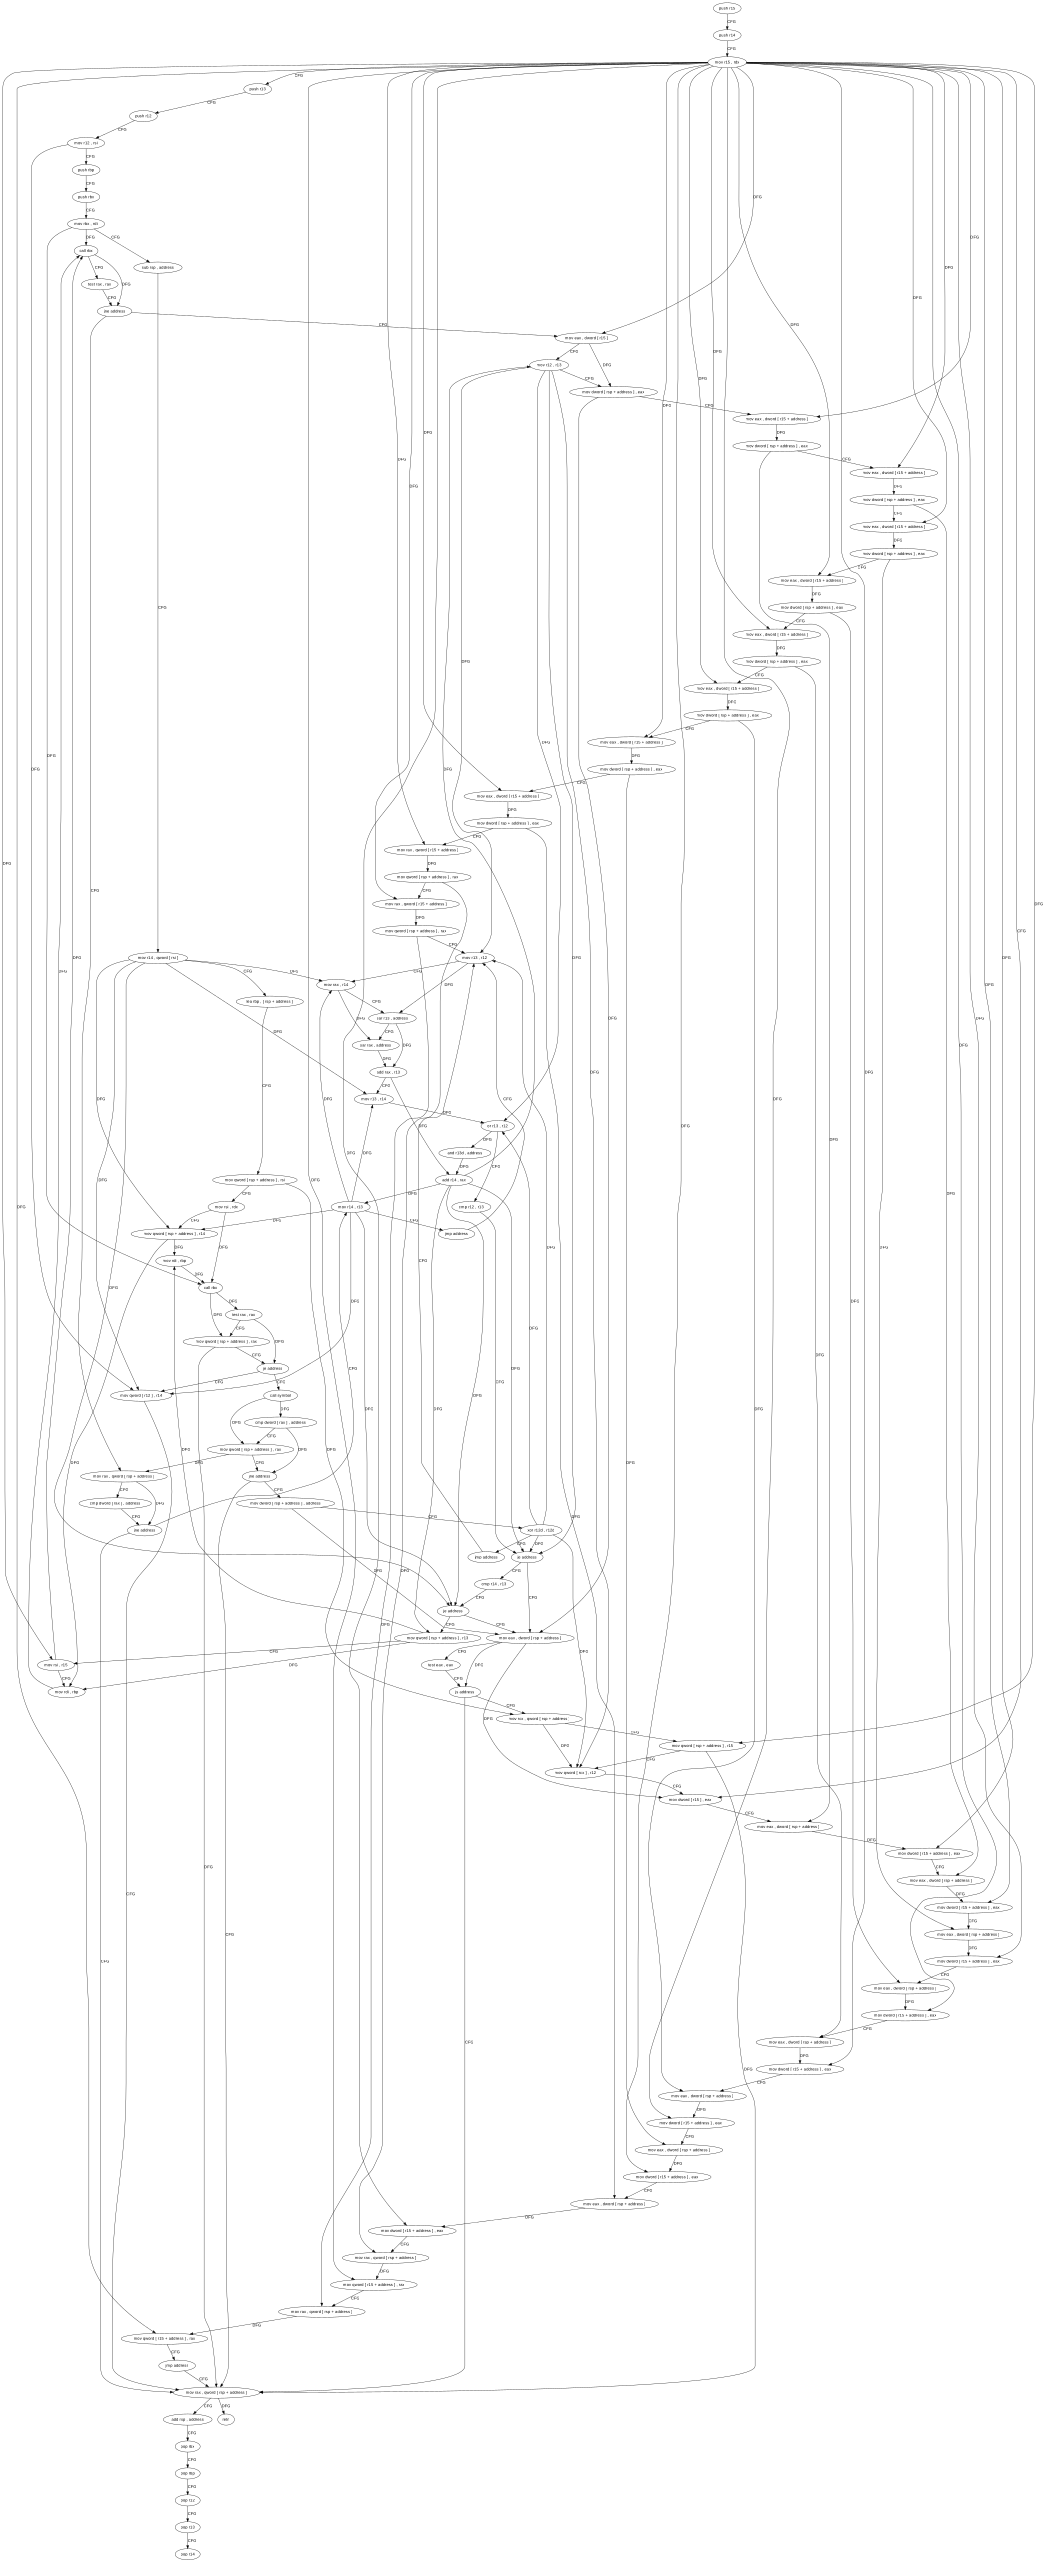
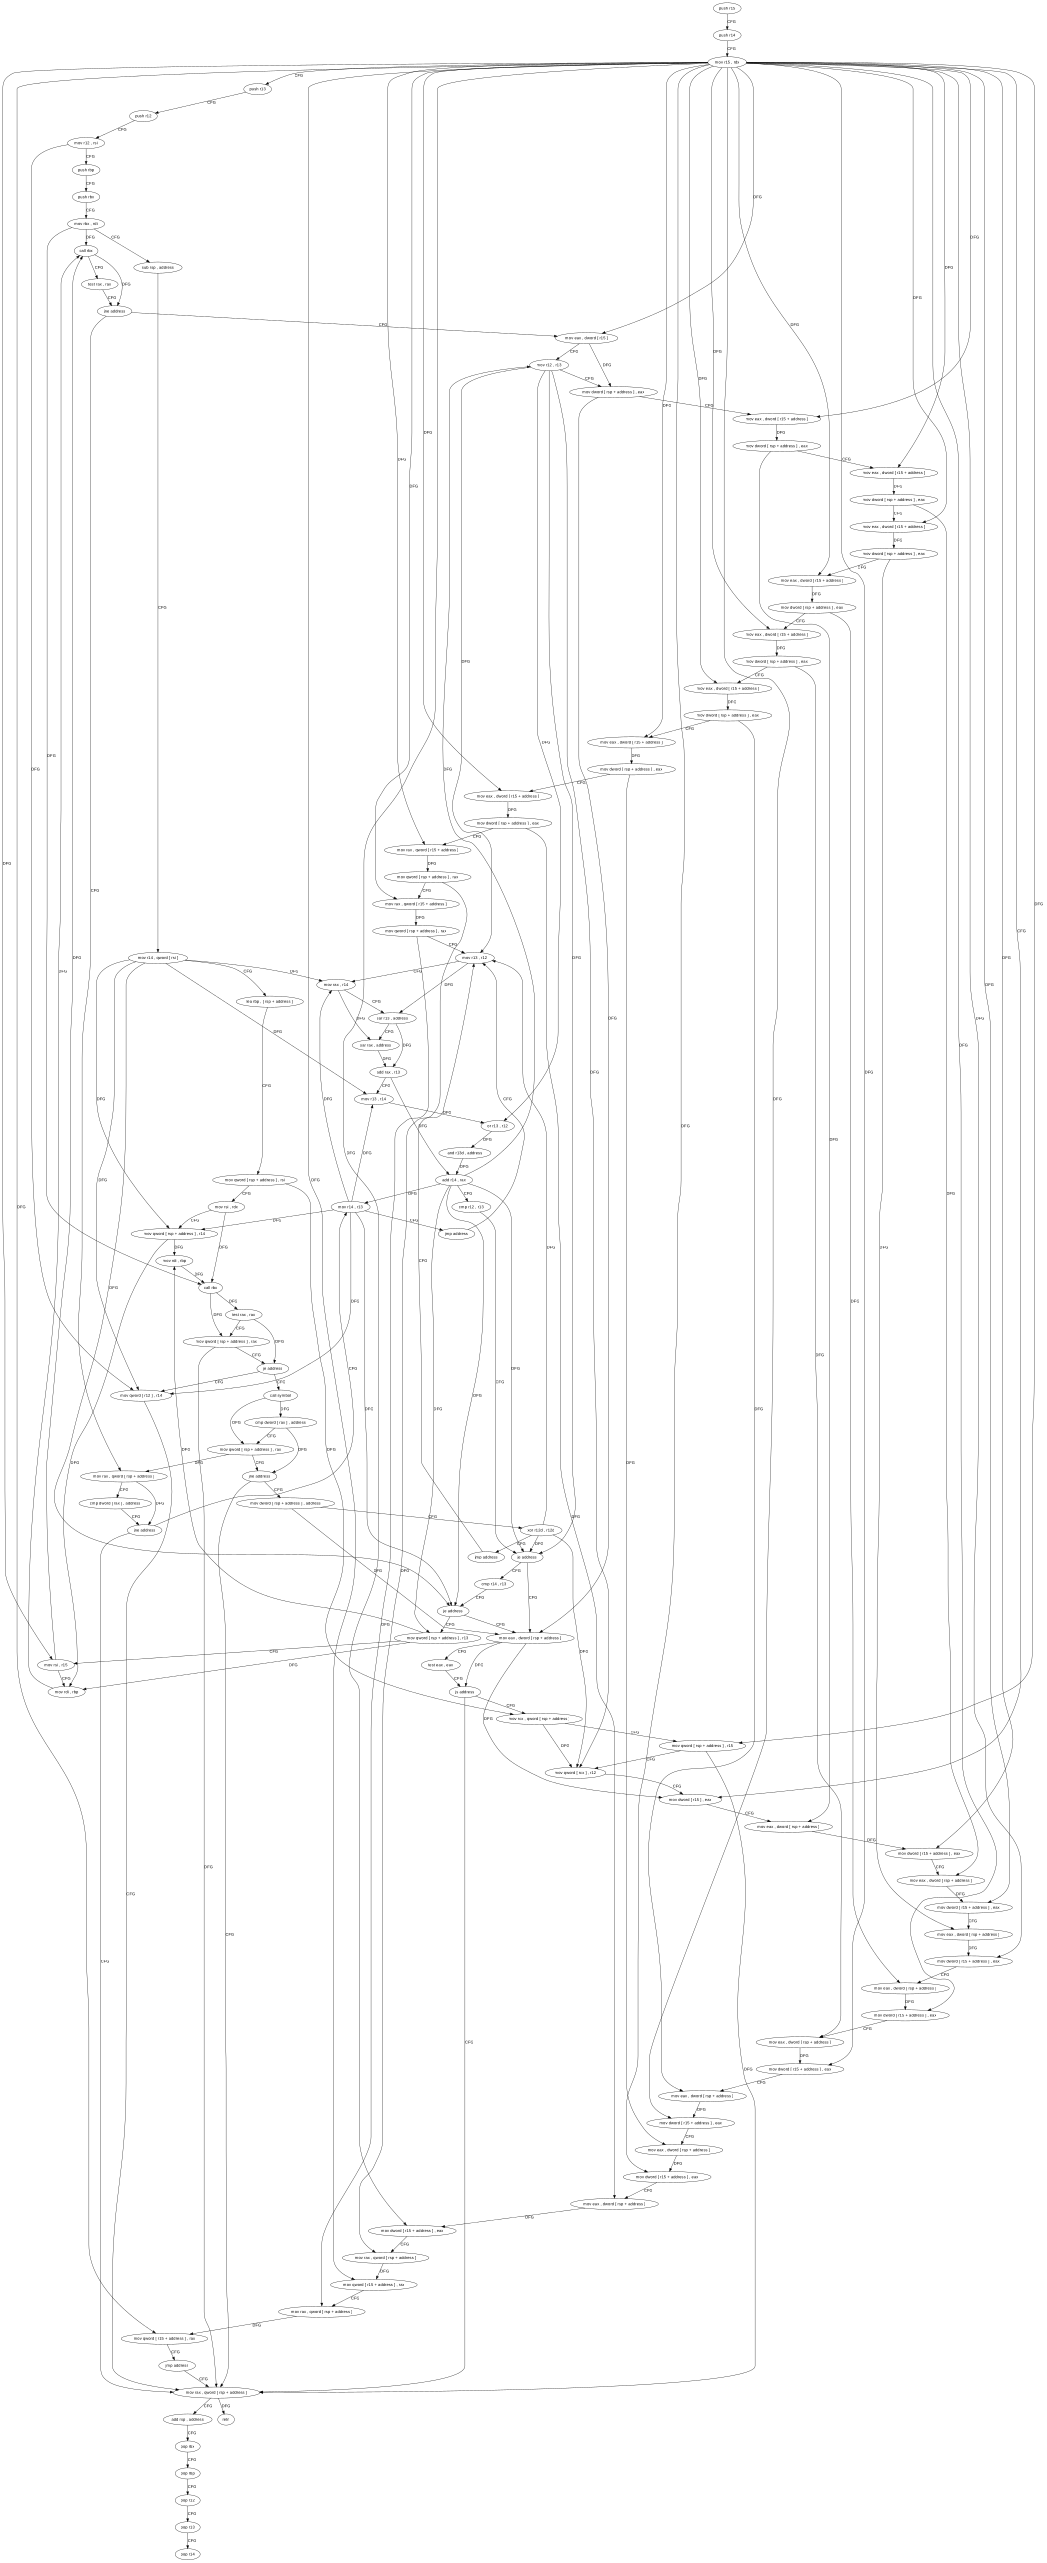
(491, 1167) -> (462, 1192)
(529, 1327) -> none
